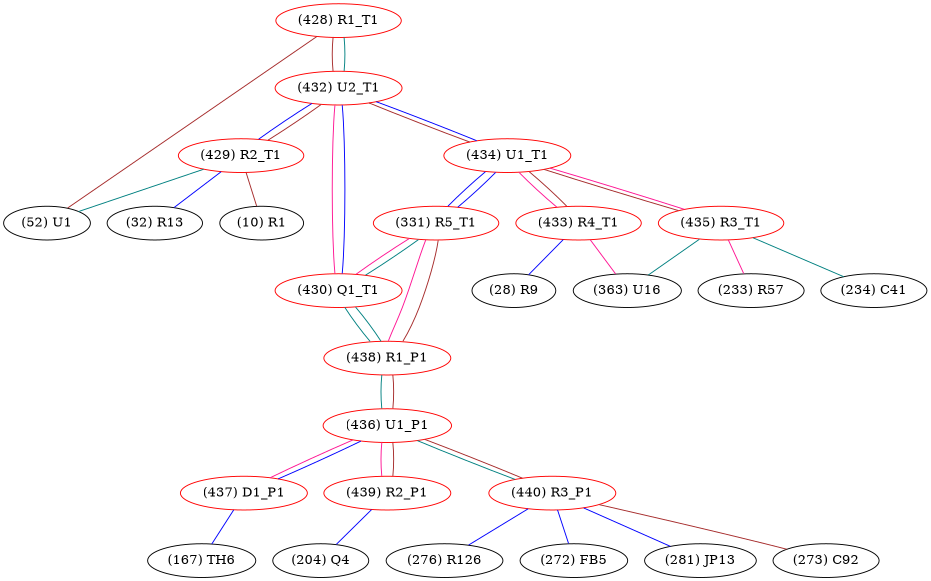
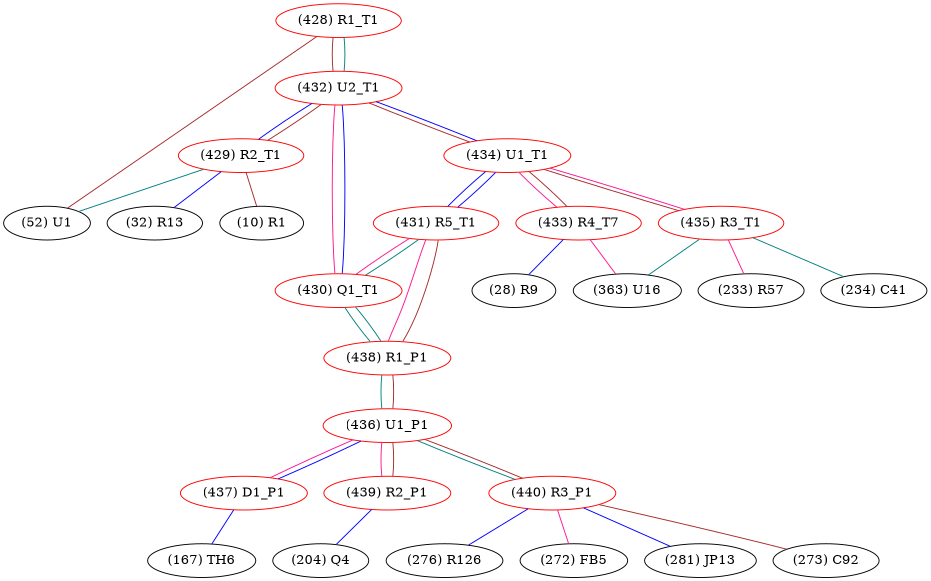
(436, 223) -> (436, 223)
(579, 223) -> (579, 223)
(563, 527) -> (563, 527)
